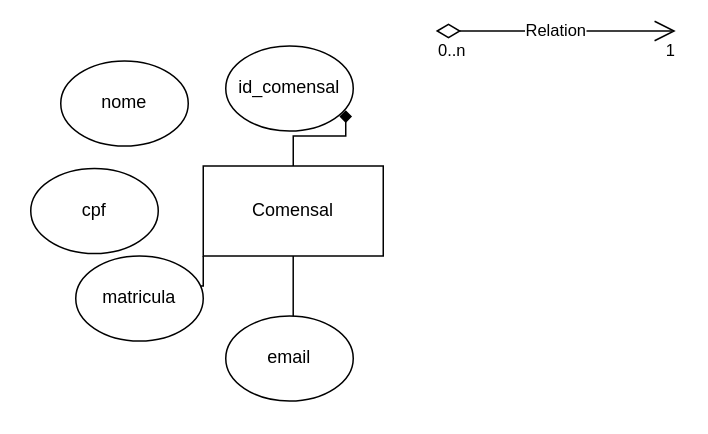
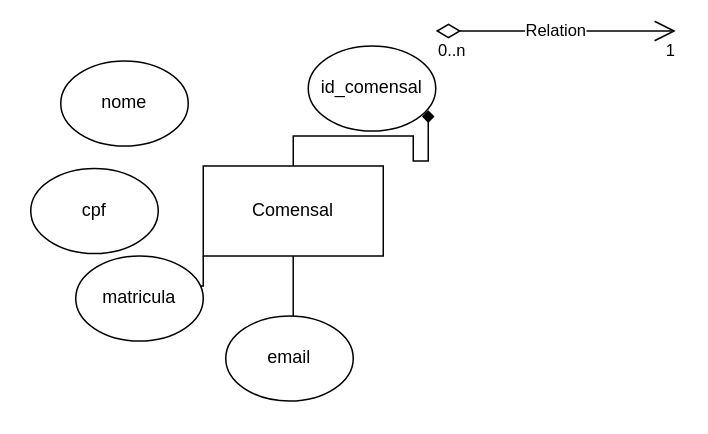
(290, 88) -> (372, 88)
